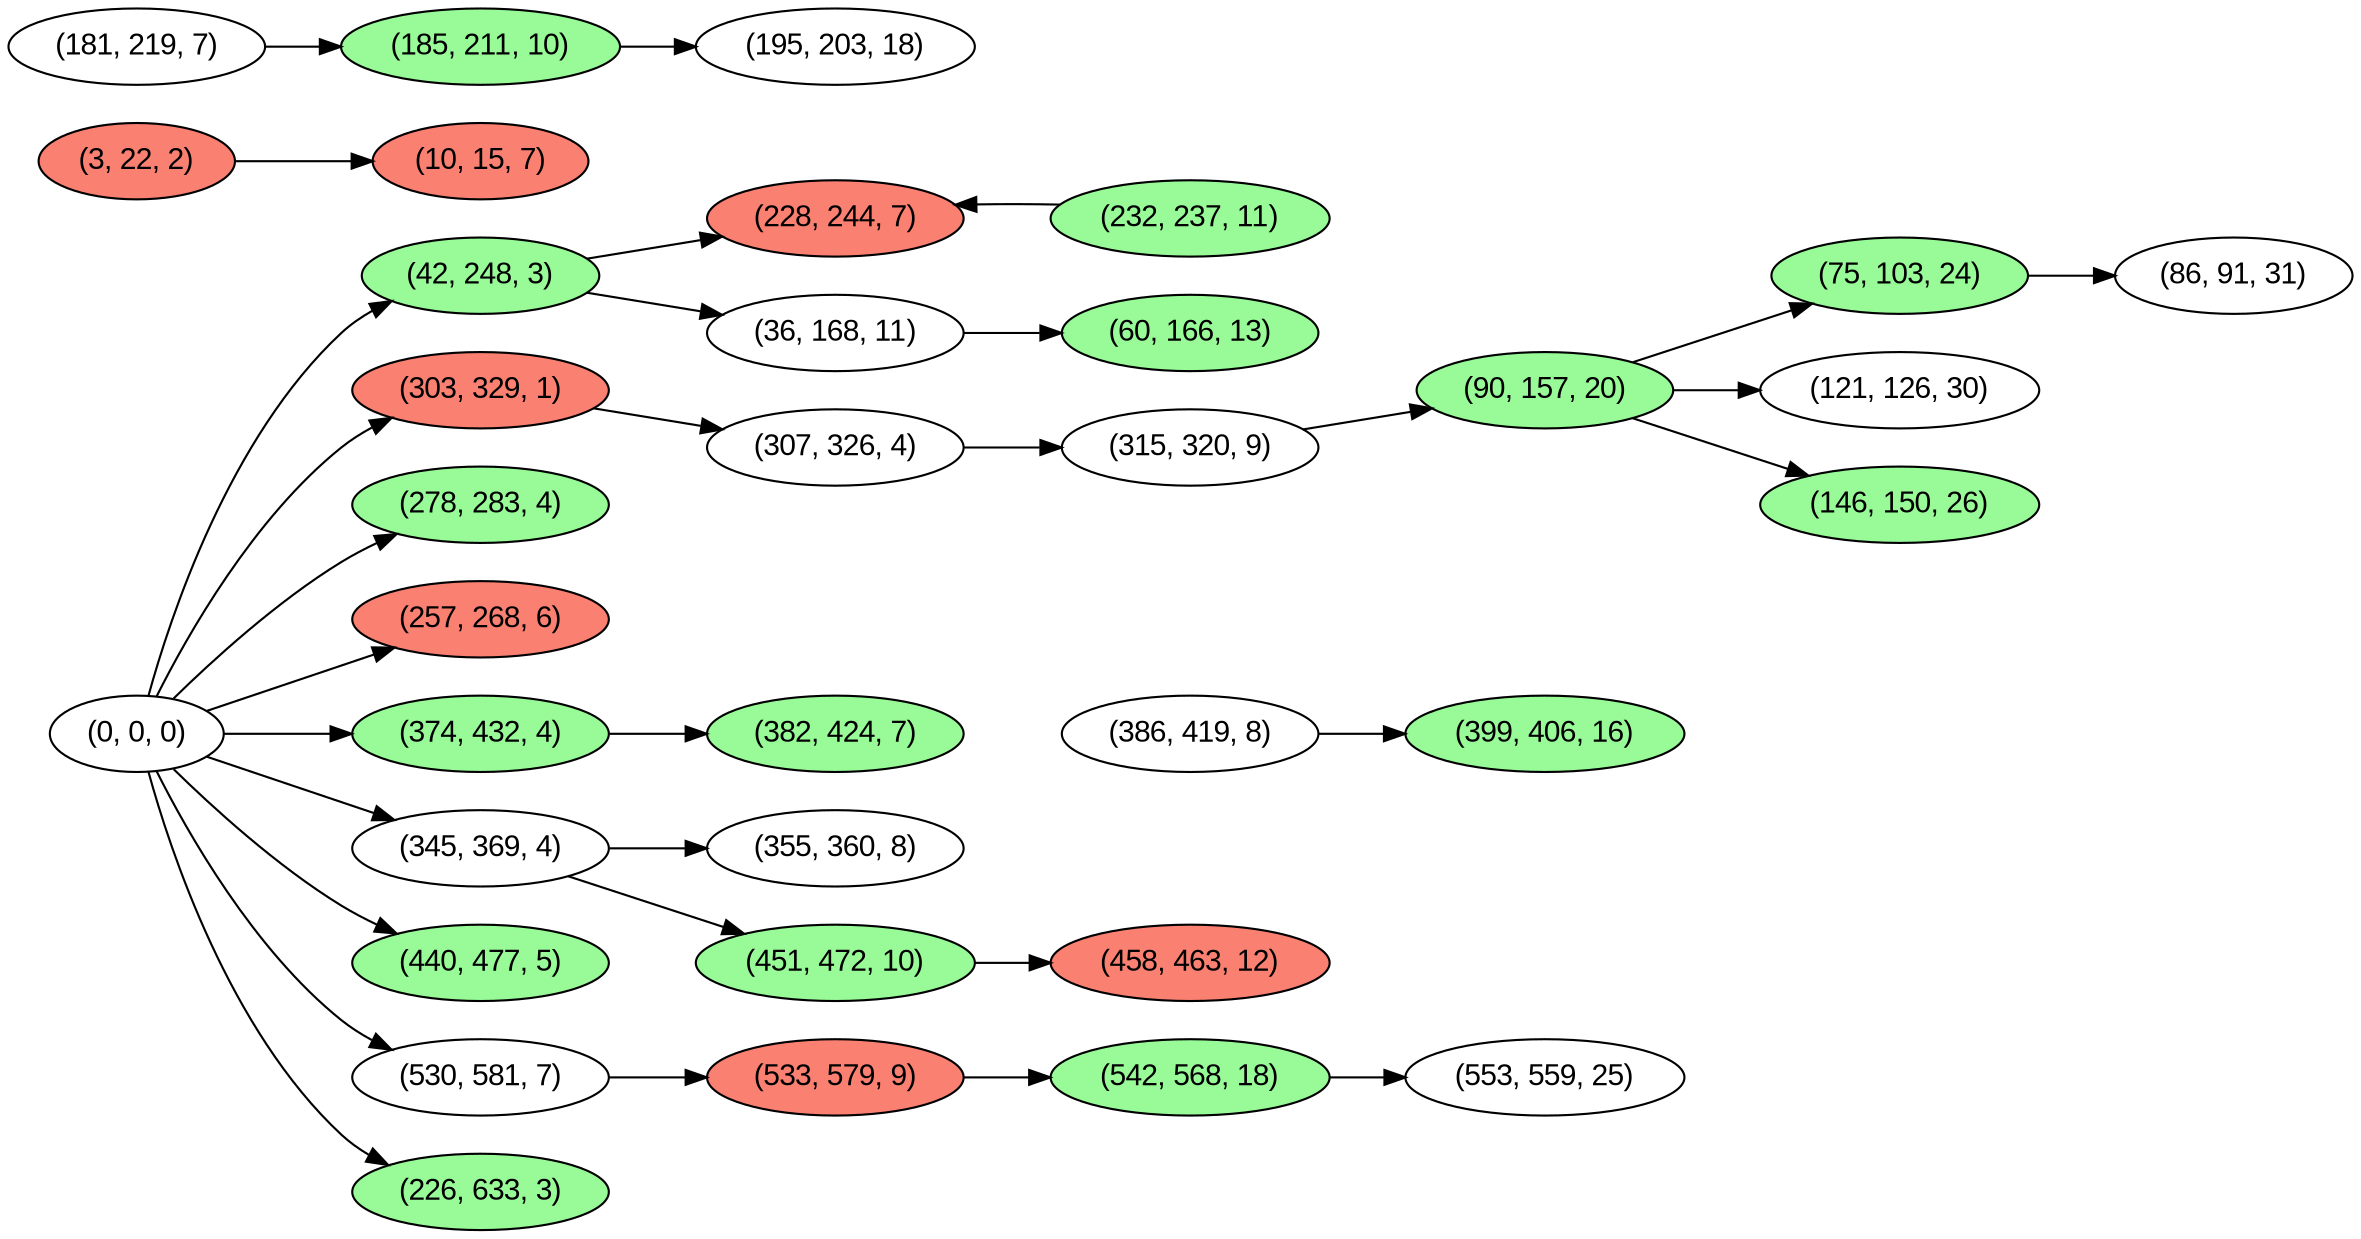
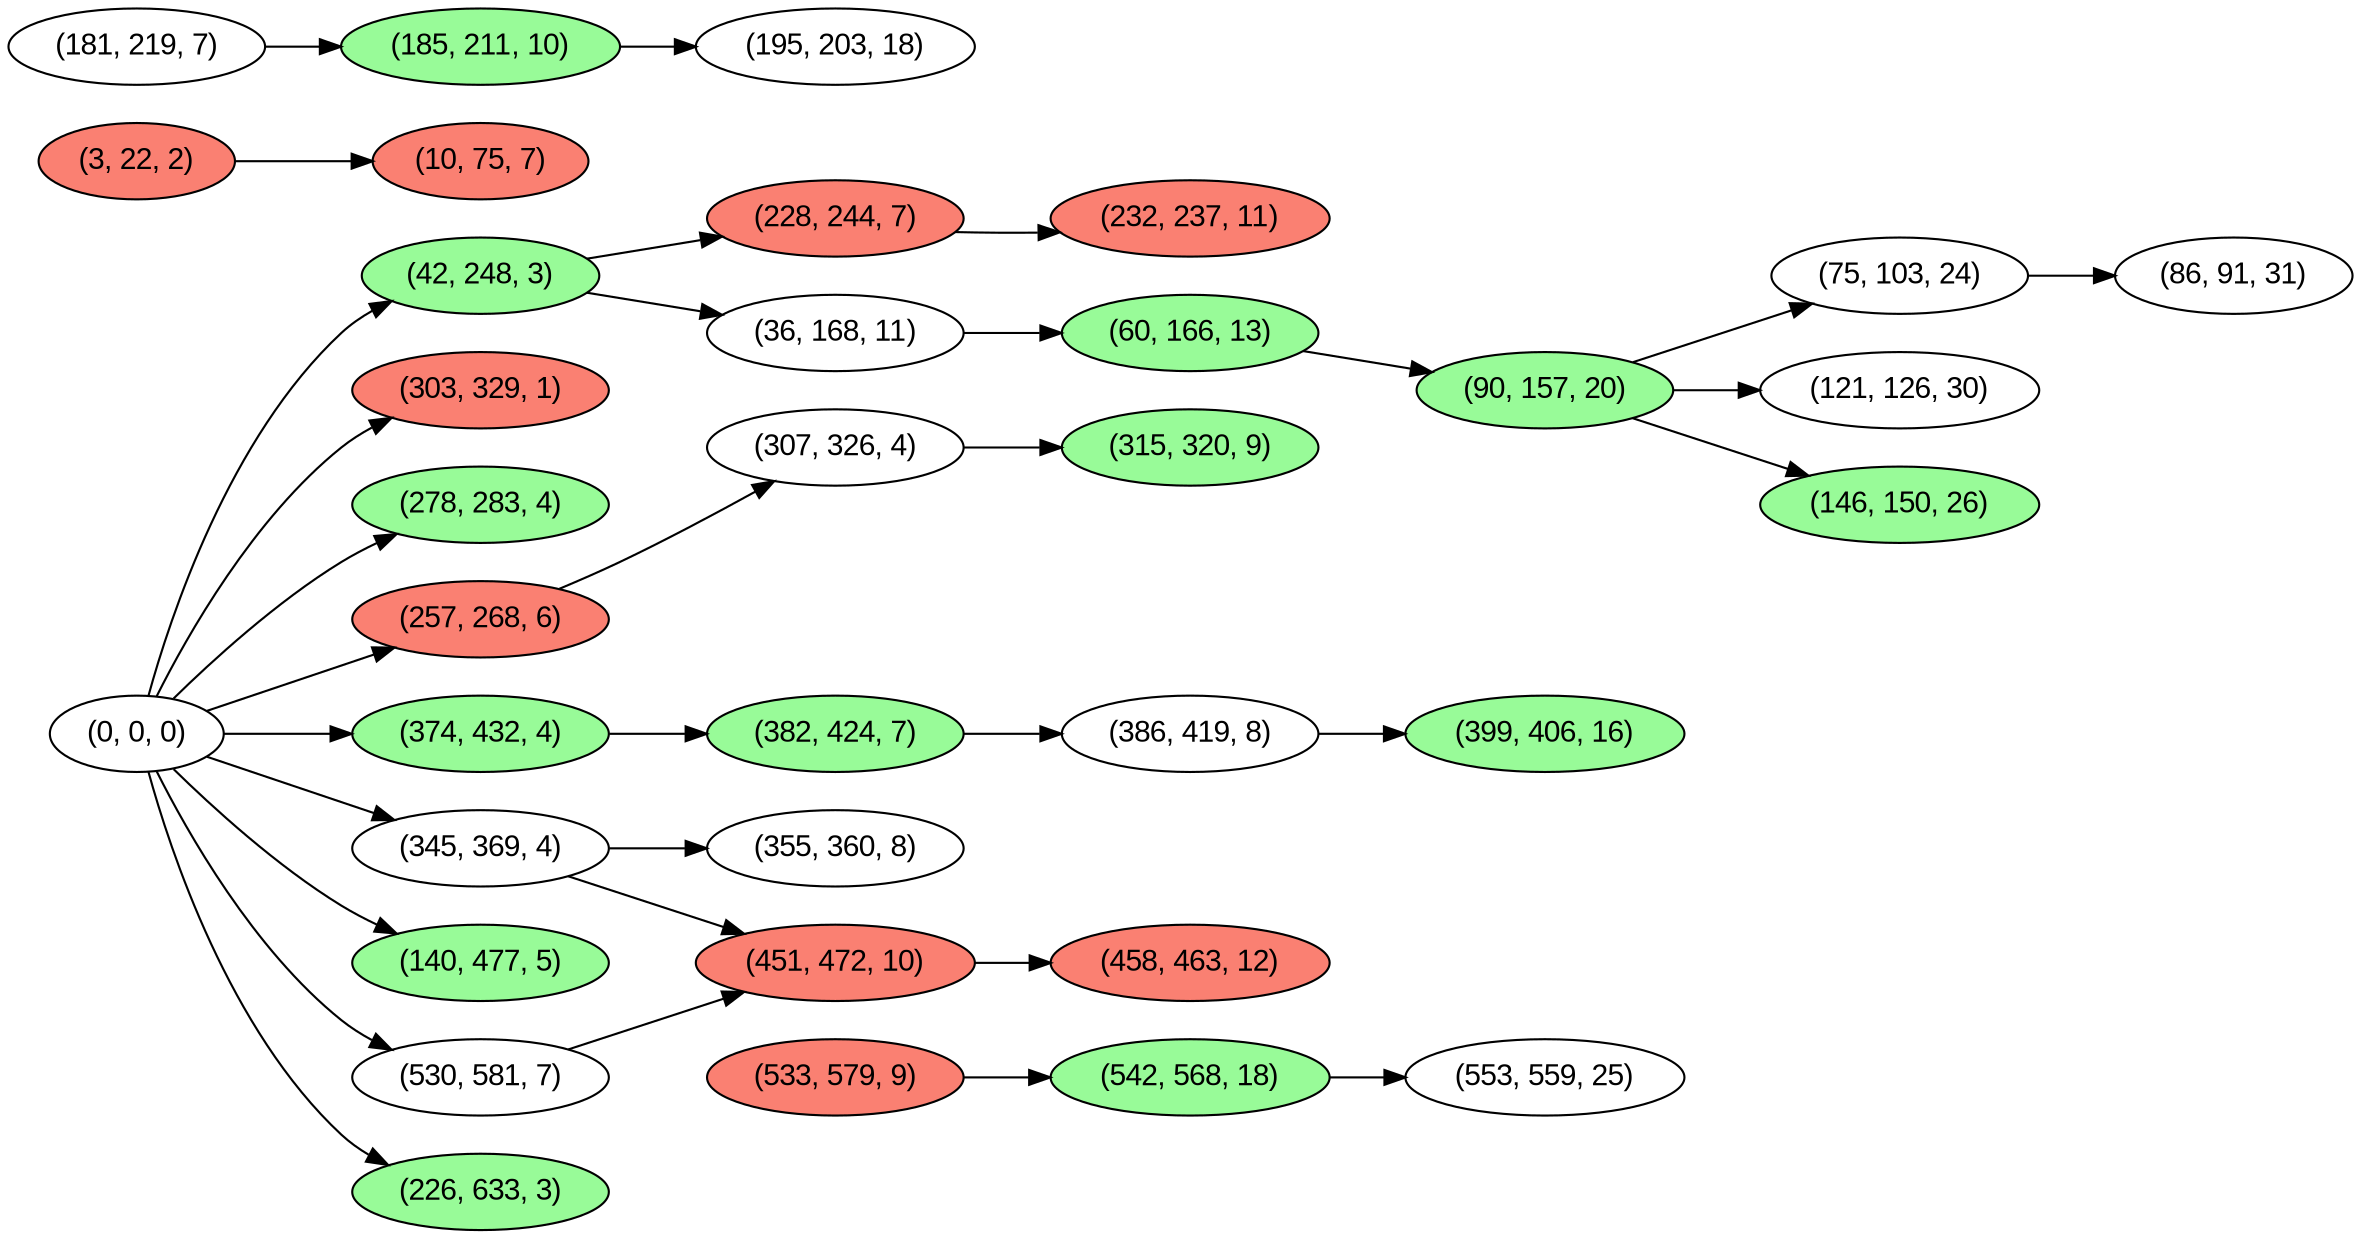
(481, 161) -> (481, 161)
(1018, 204) -> (996, 233)
(1190, 218) -> (1190, 218)
(1900, 276) -> (1900, 276)
(647, 417) -> (659, 543)
(1357, 421) -> (1357, 360)
(1190, 447) -> (1190, 447)
none -> (1002, 734)
(481, 963) -> (481, 963)
(835, 963) -> (835, 963)
(647, 1077) -> (646, 1024)
